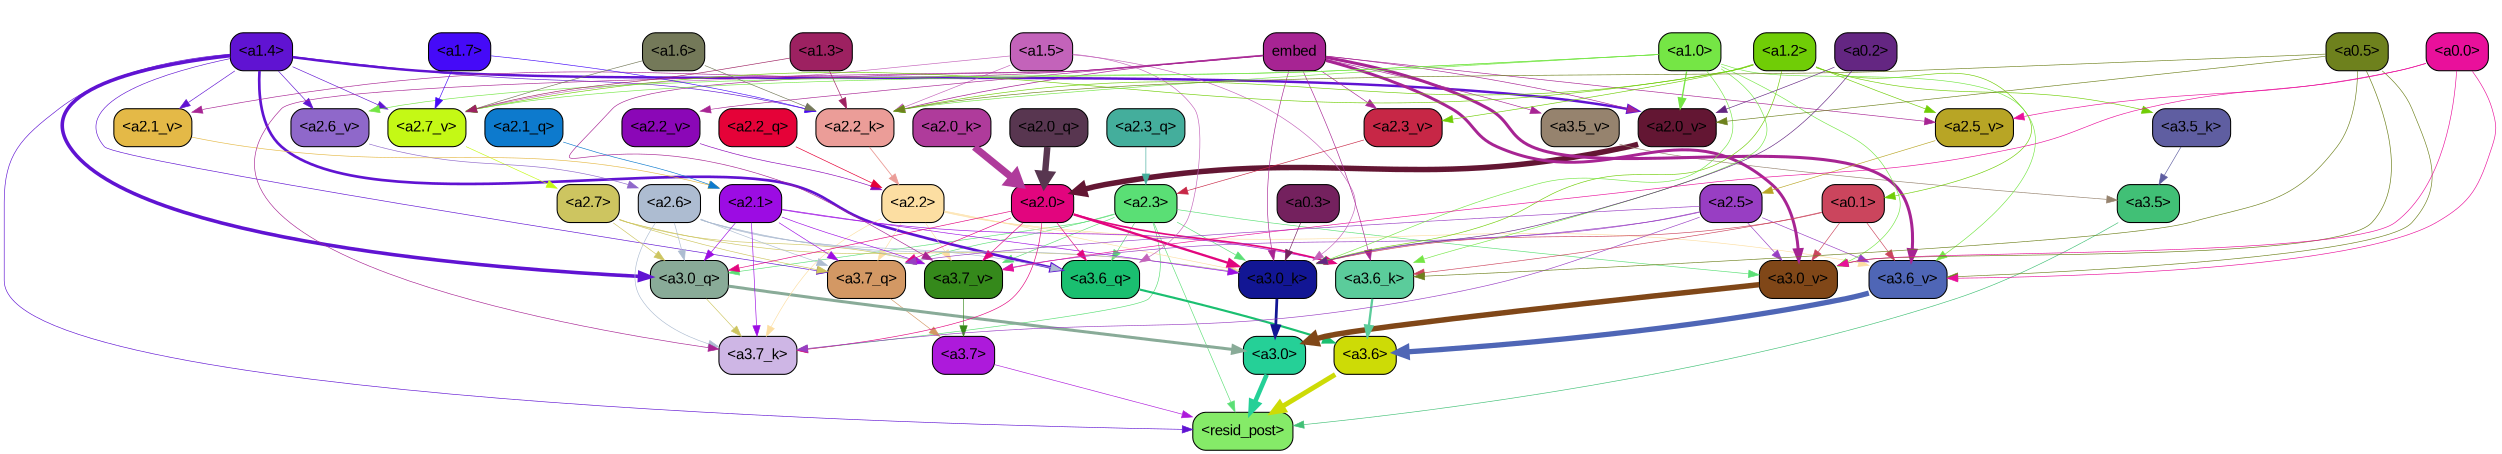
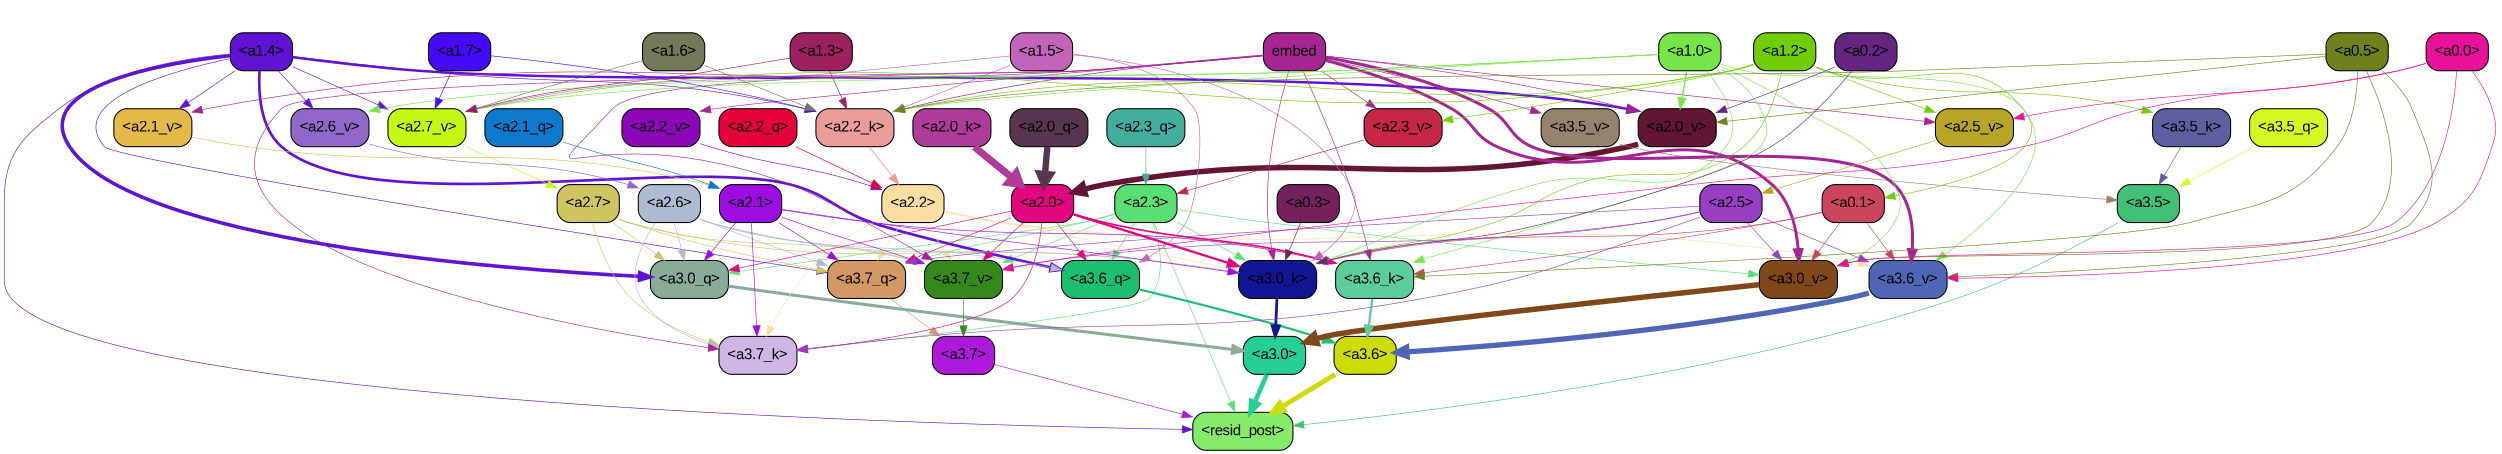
none -> (2289, 128)
(720, 314) -> (633, 300)
